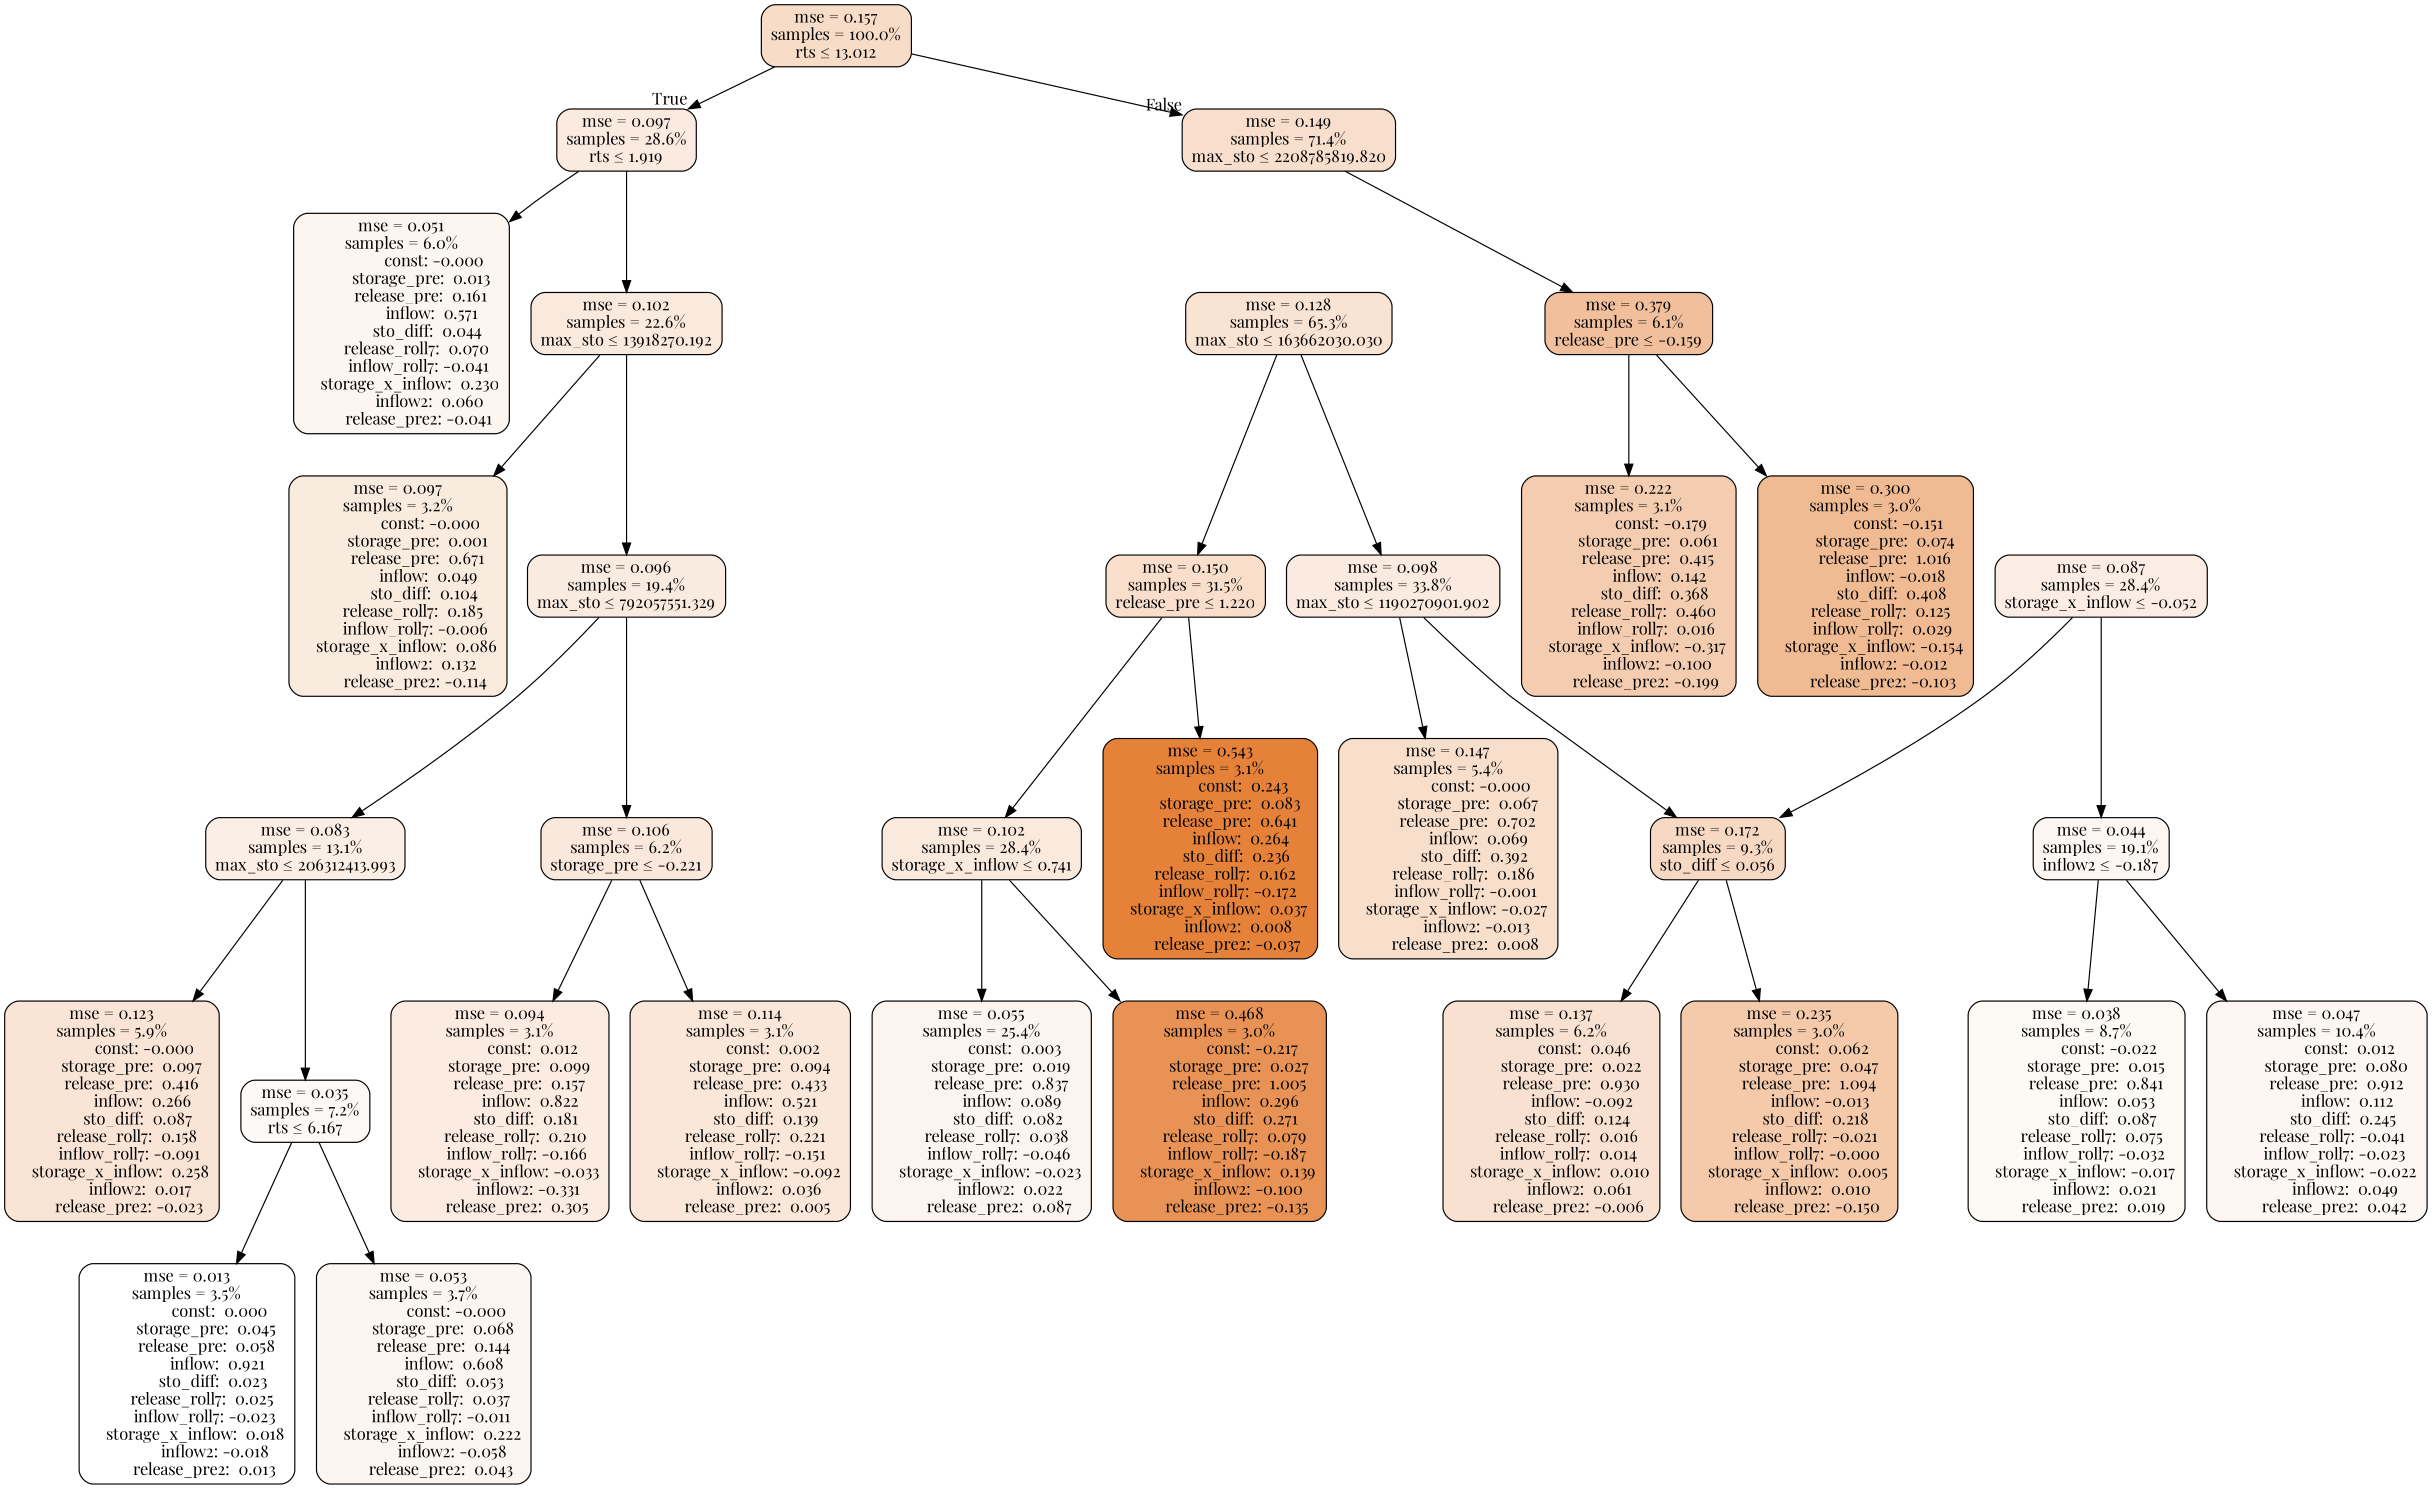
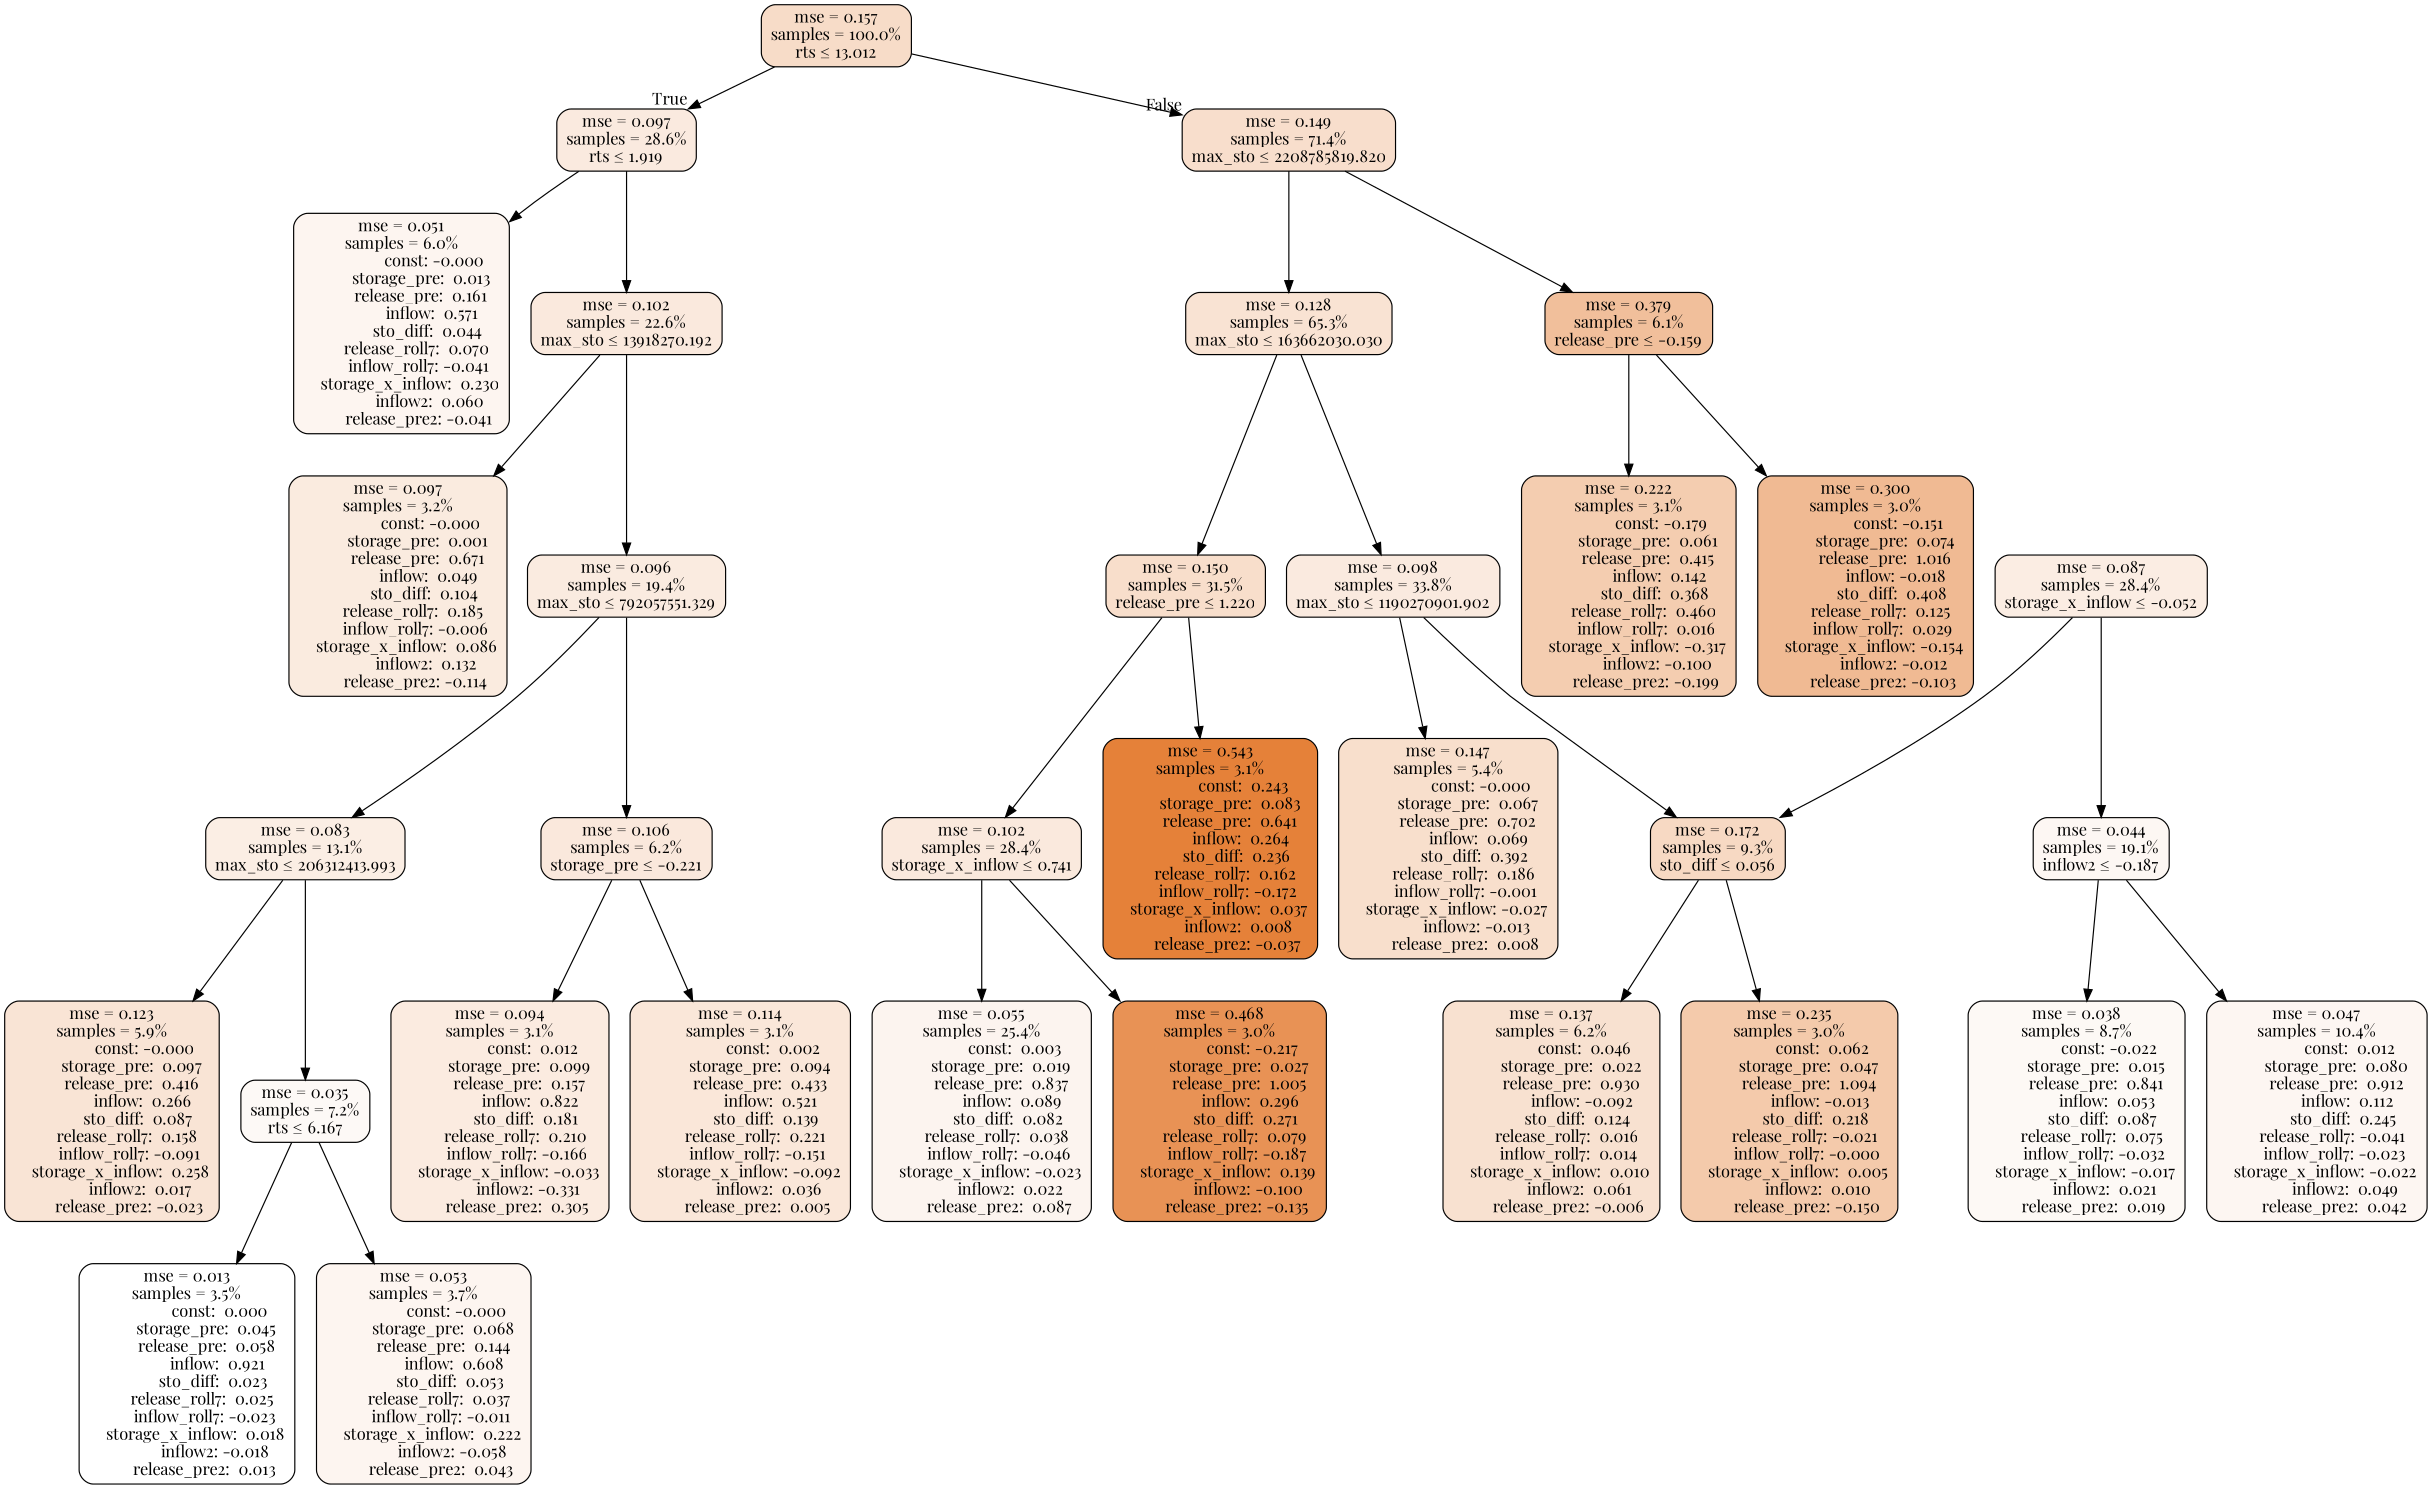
none -> (1289, 226)
